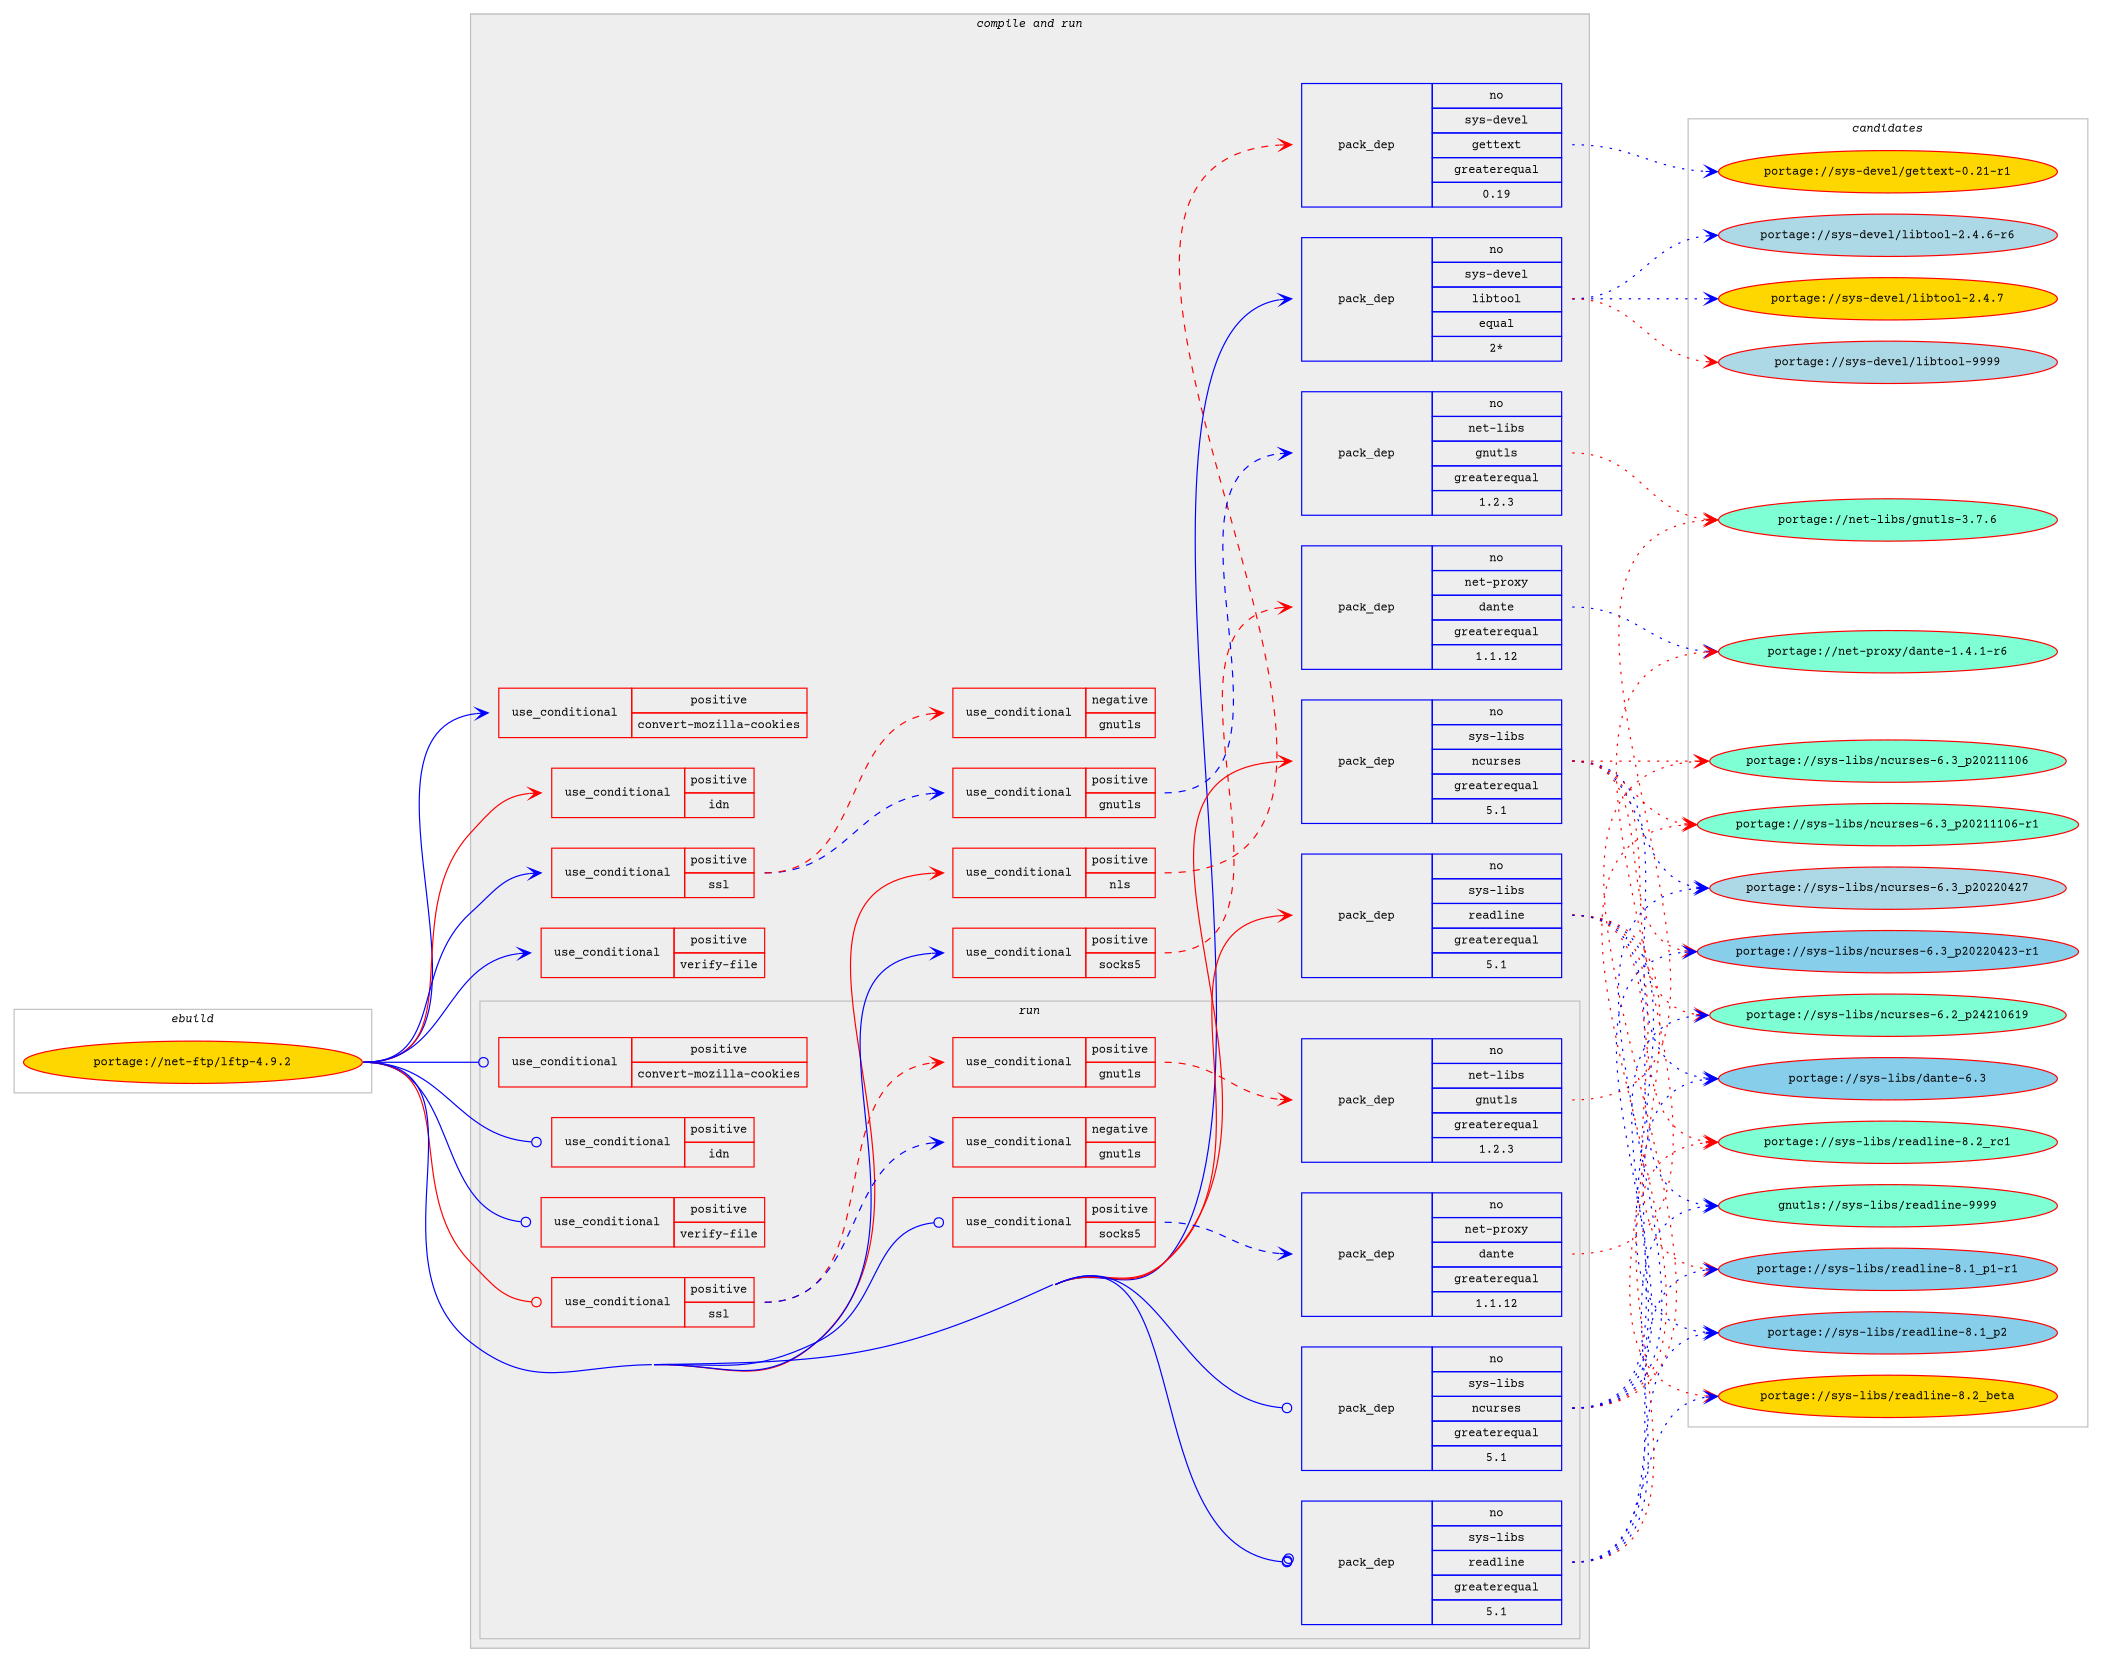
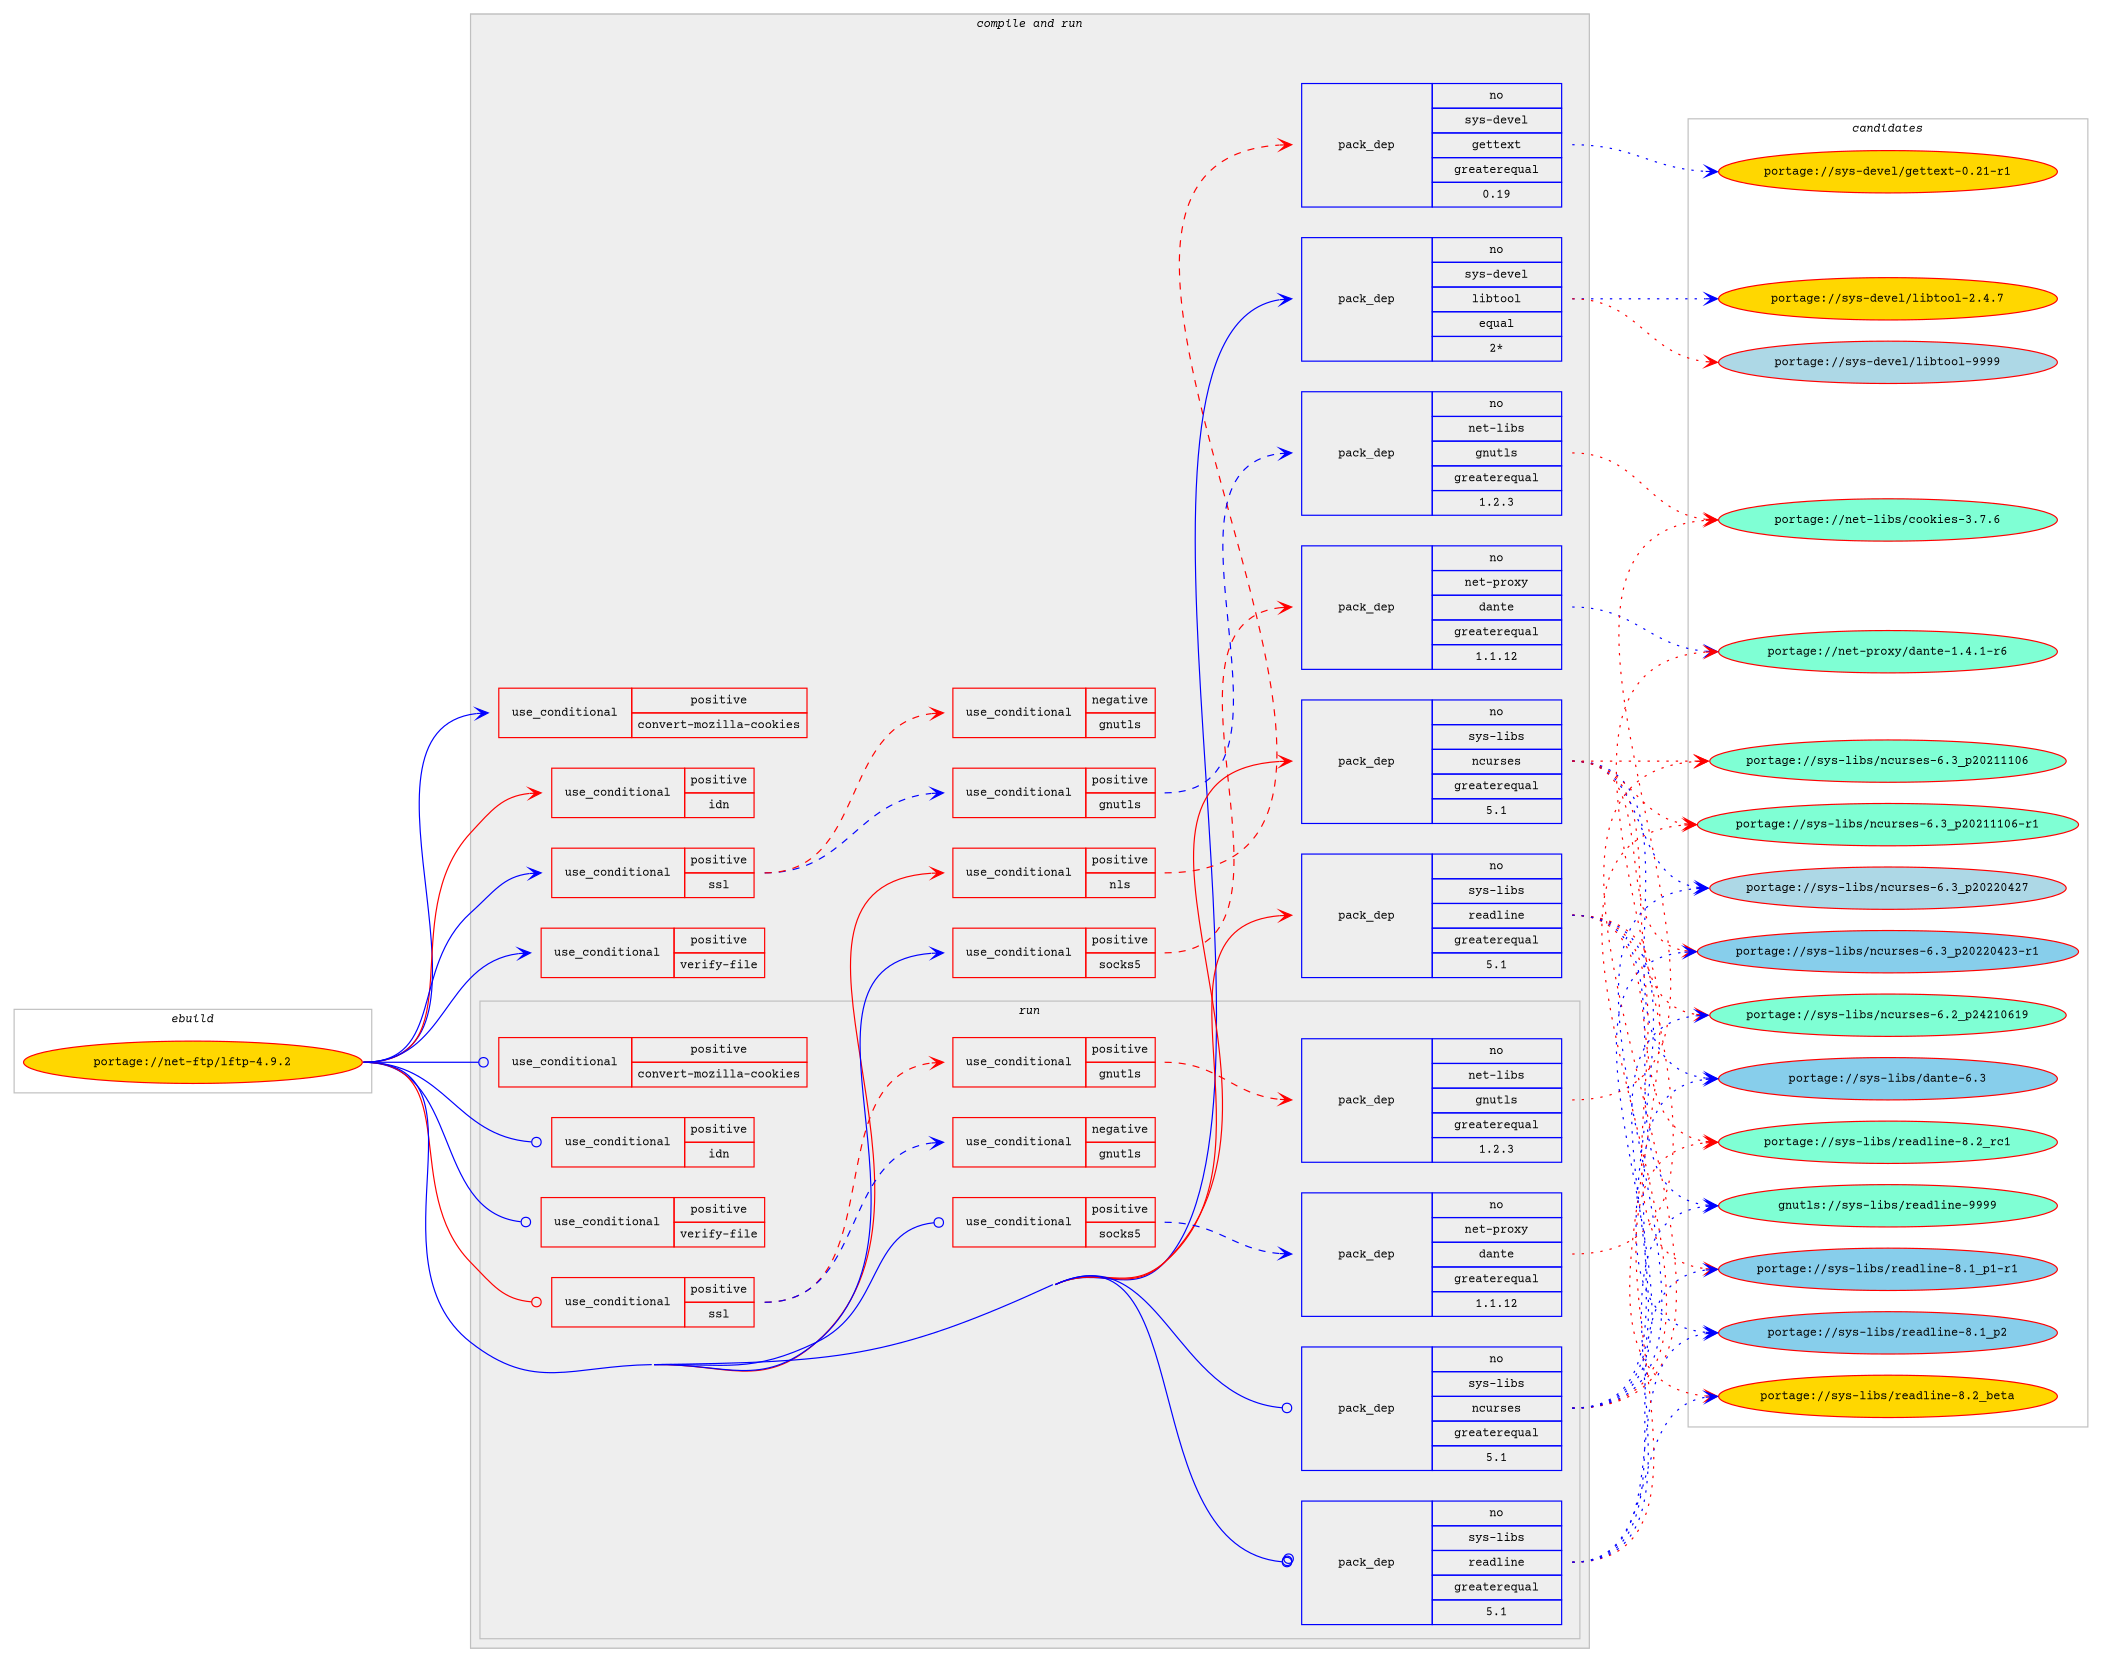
(1888, 235) -> none
(1888, 520) -> (1888, 520)
